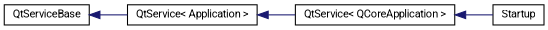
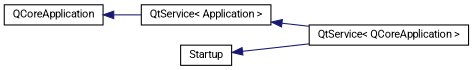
(47, 15) -> (54, 15)
(479, 15) -> (276, 48)
